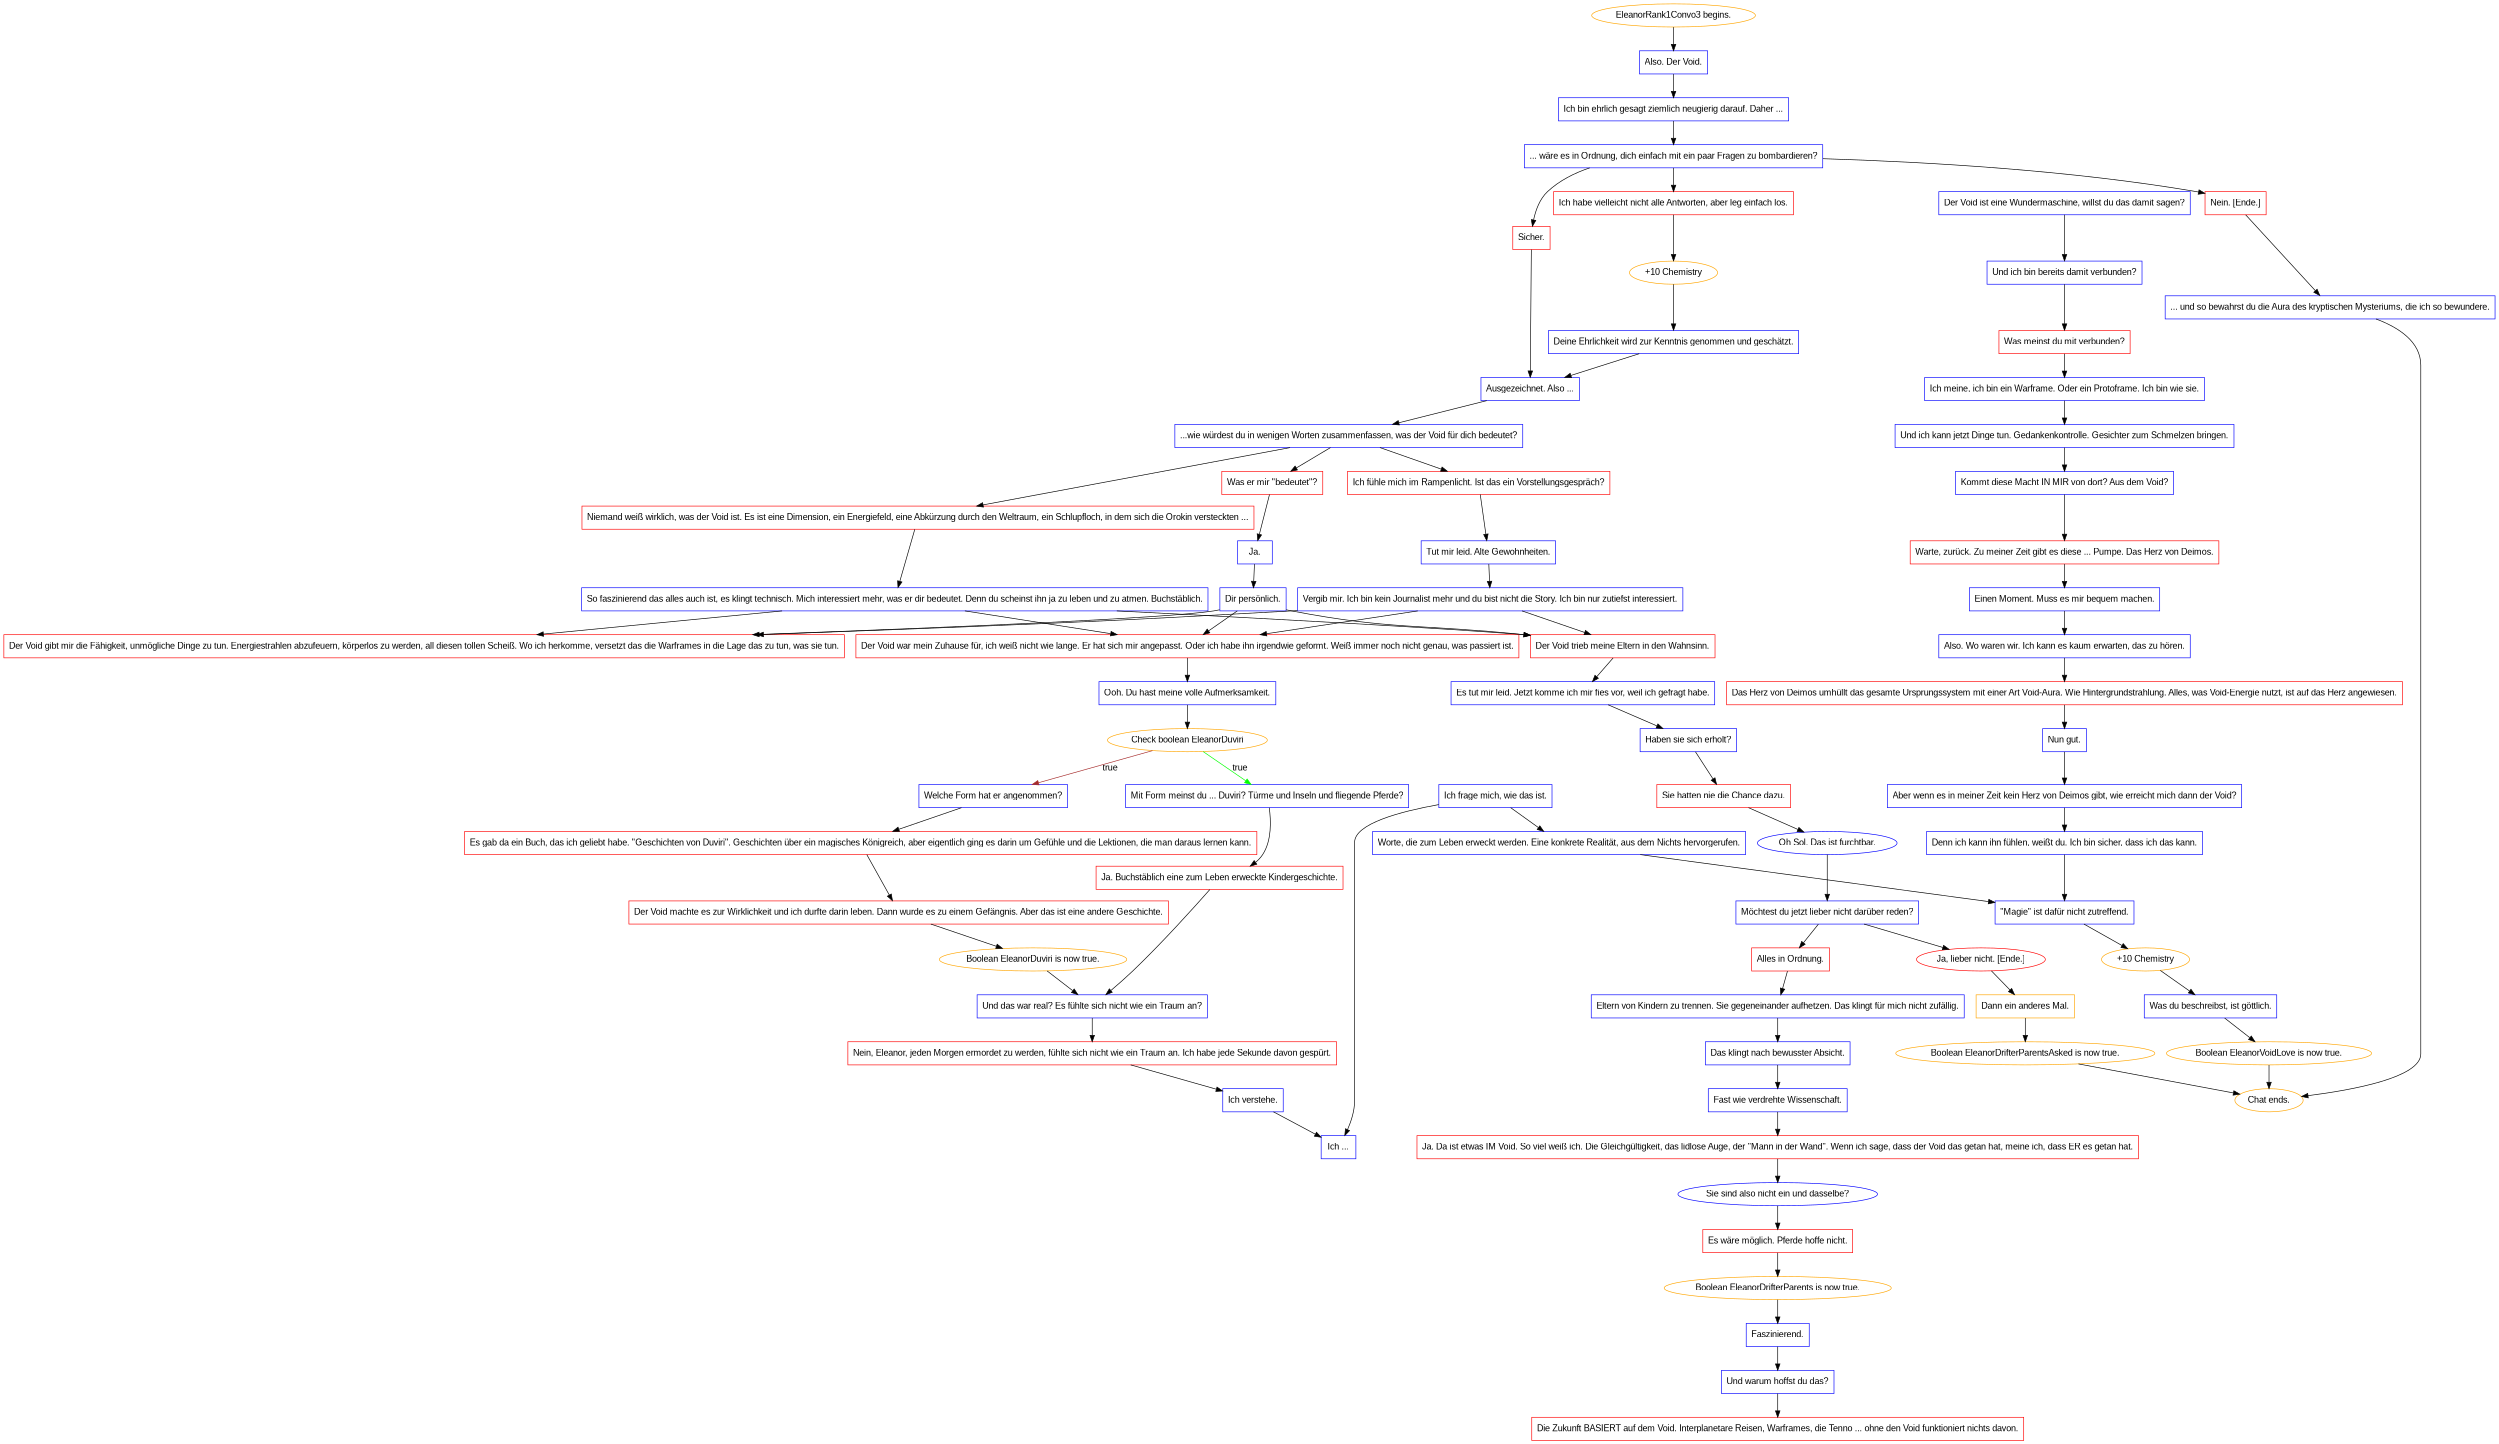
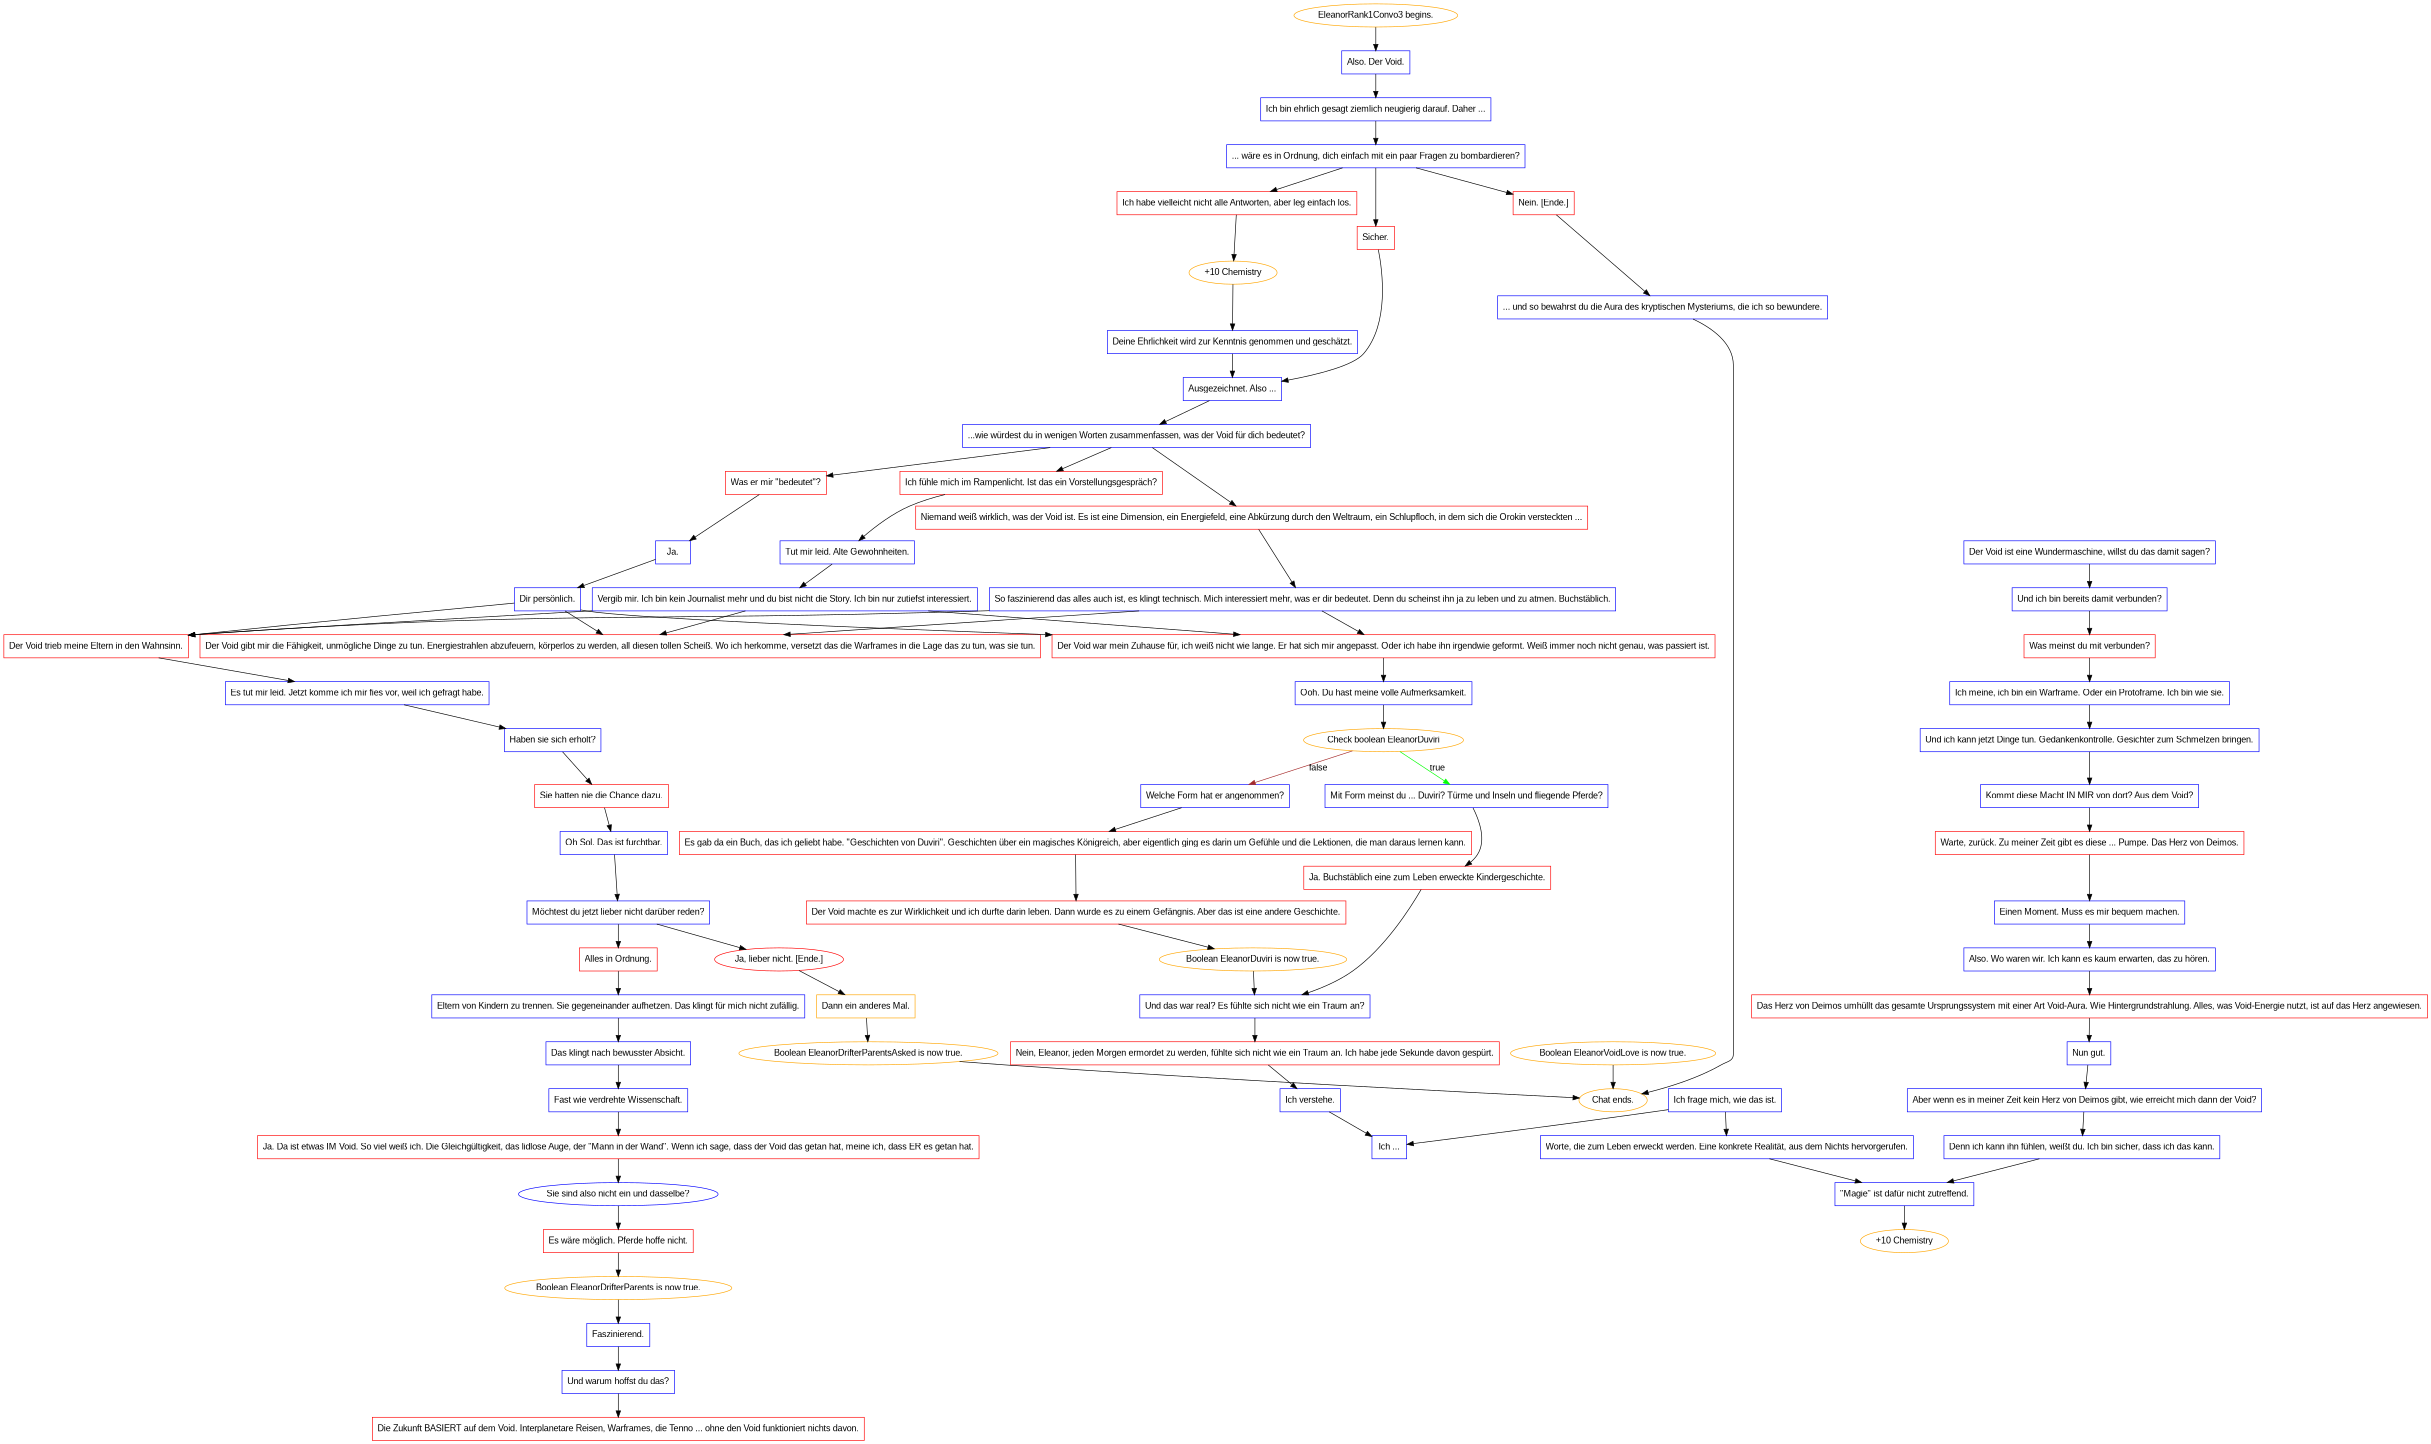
(1110, 768) -> (1318, 768)
(1827, 843) -> (614, 843)
(2211, 1006) -> none
